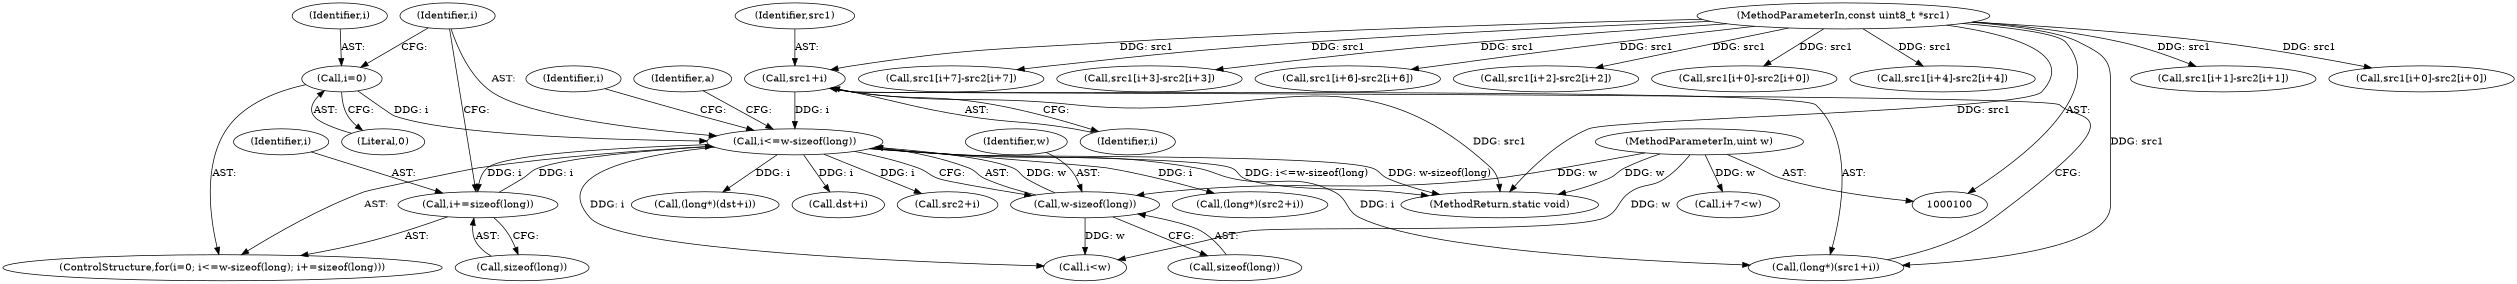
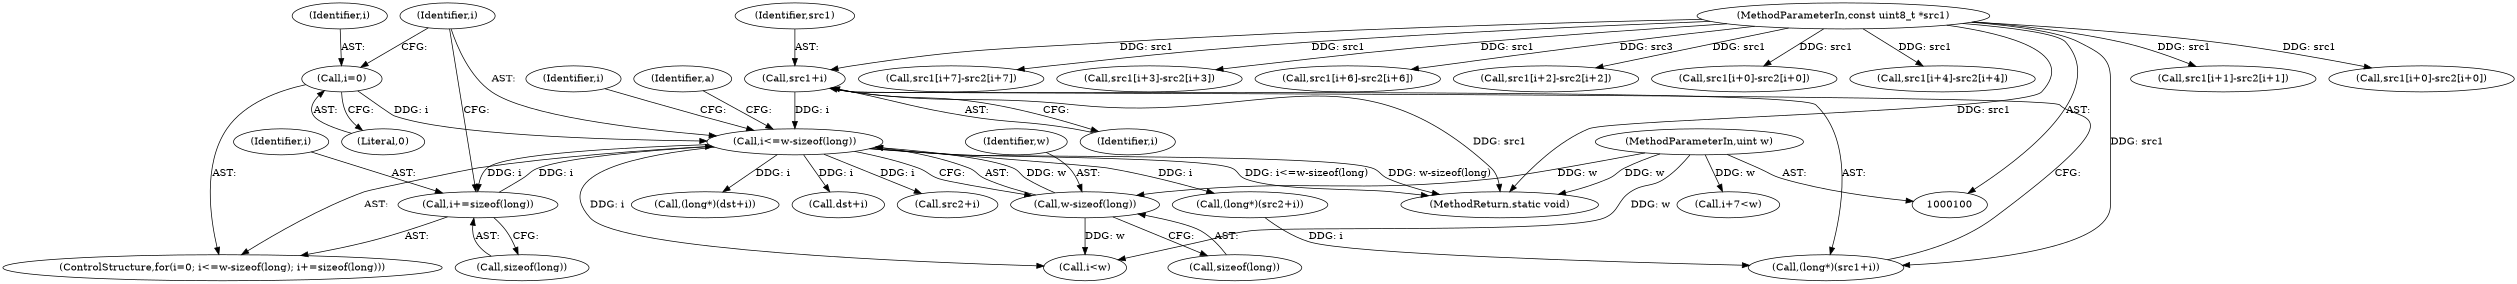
(1647, 47) -> (1647, 47)
(1292, 181) -> (1500, 257)
